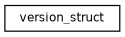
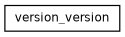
(62, 18) -> (62, 18)
